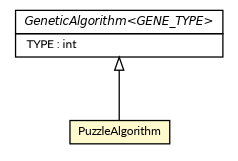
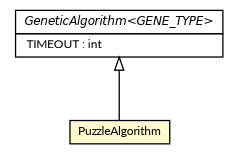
(51, 45) -> (63, 45)
